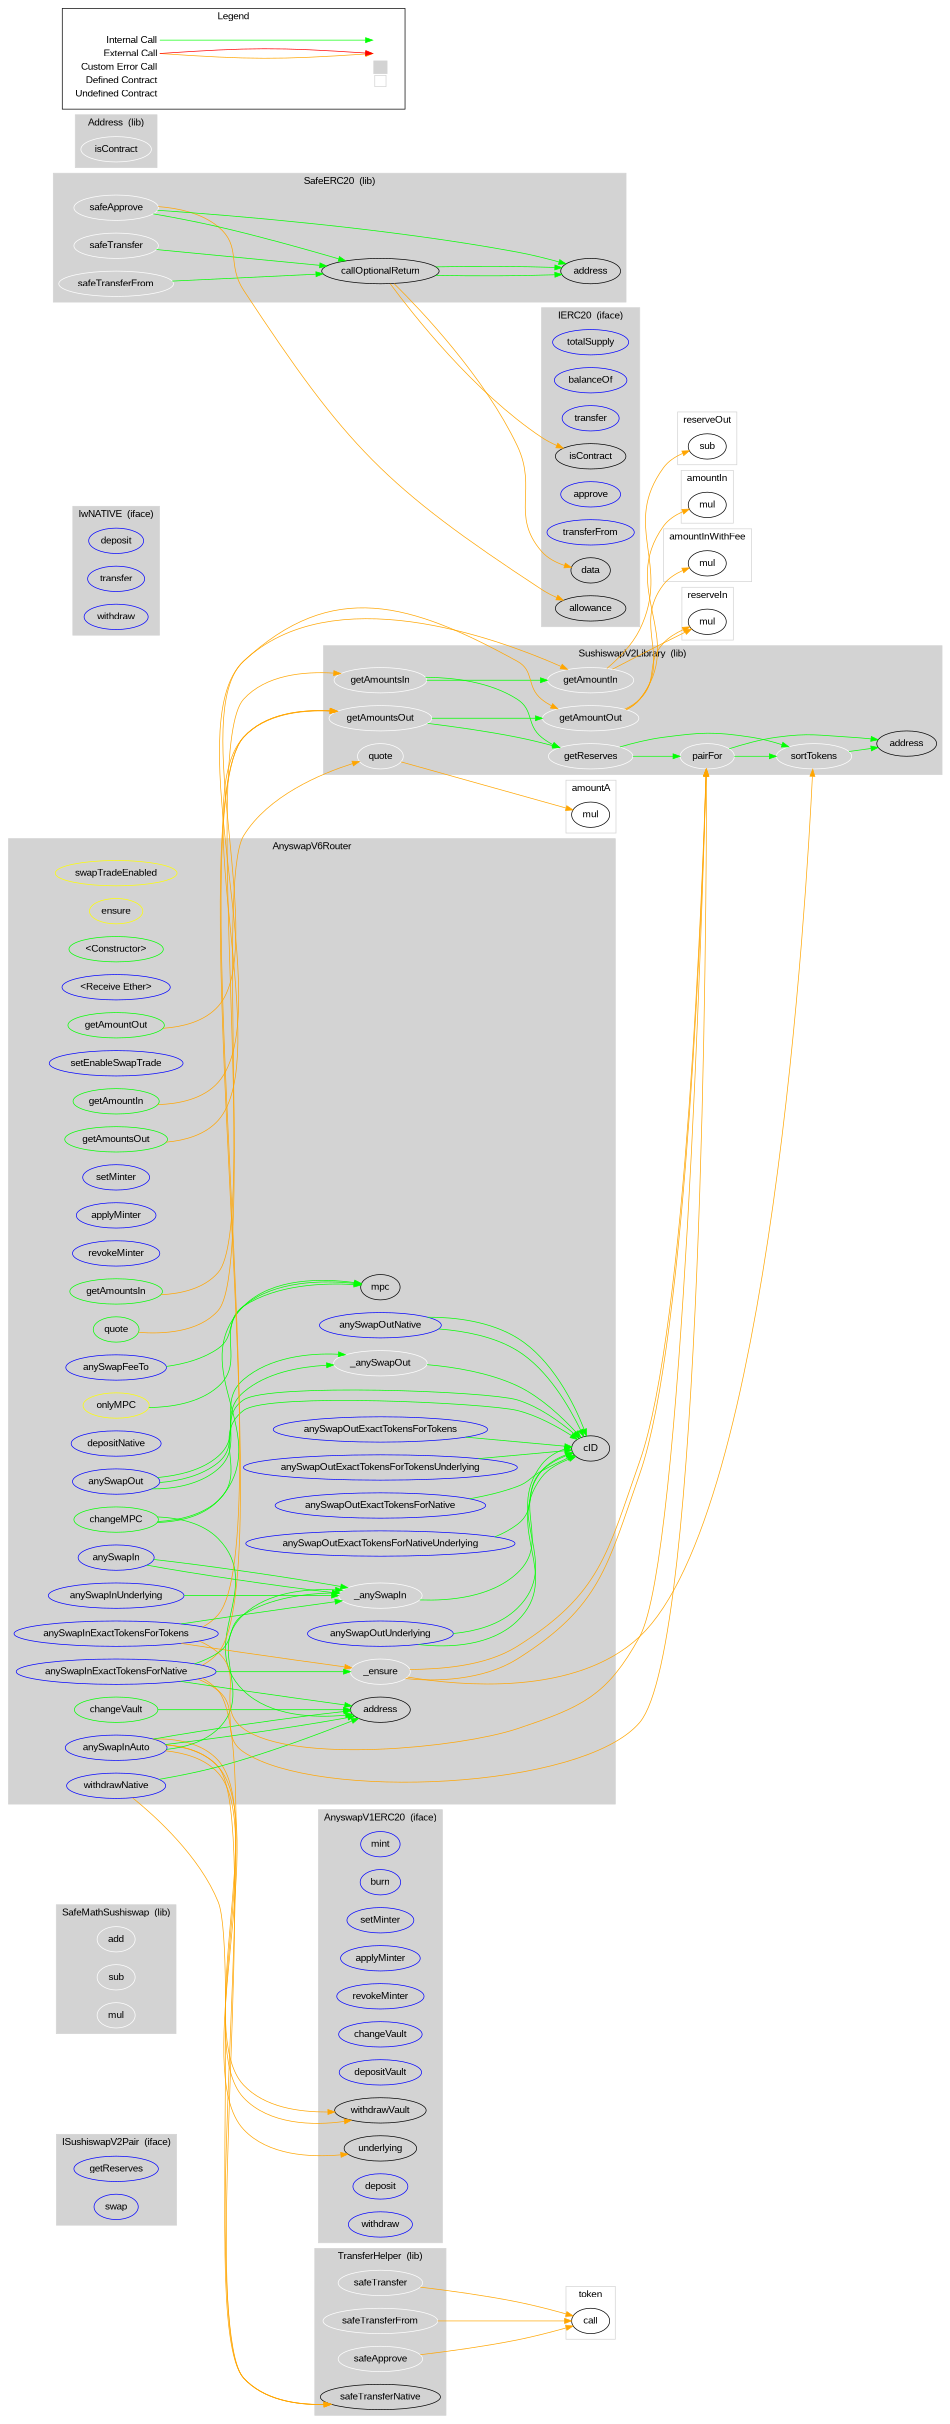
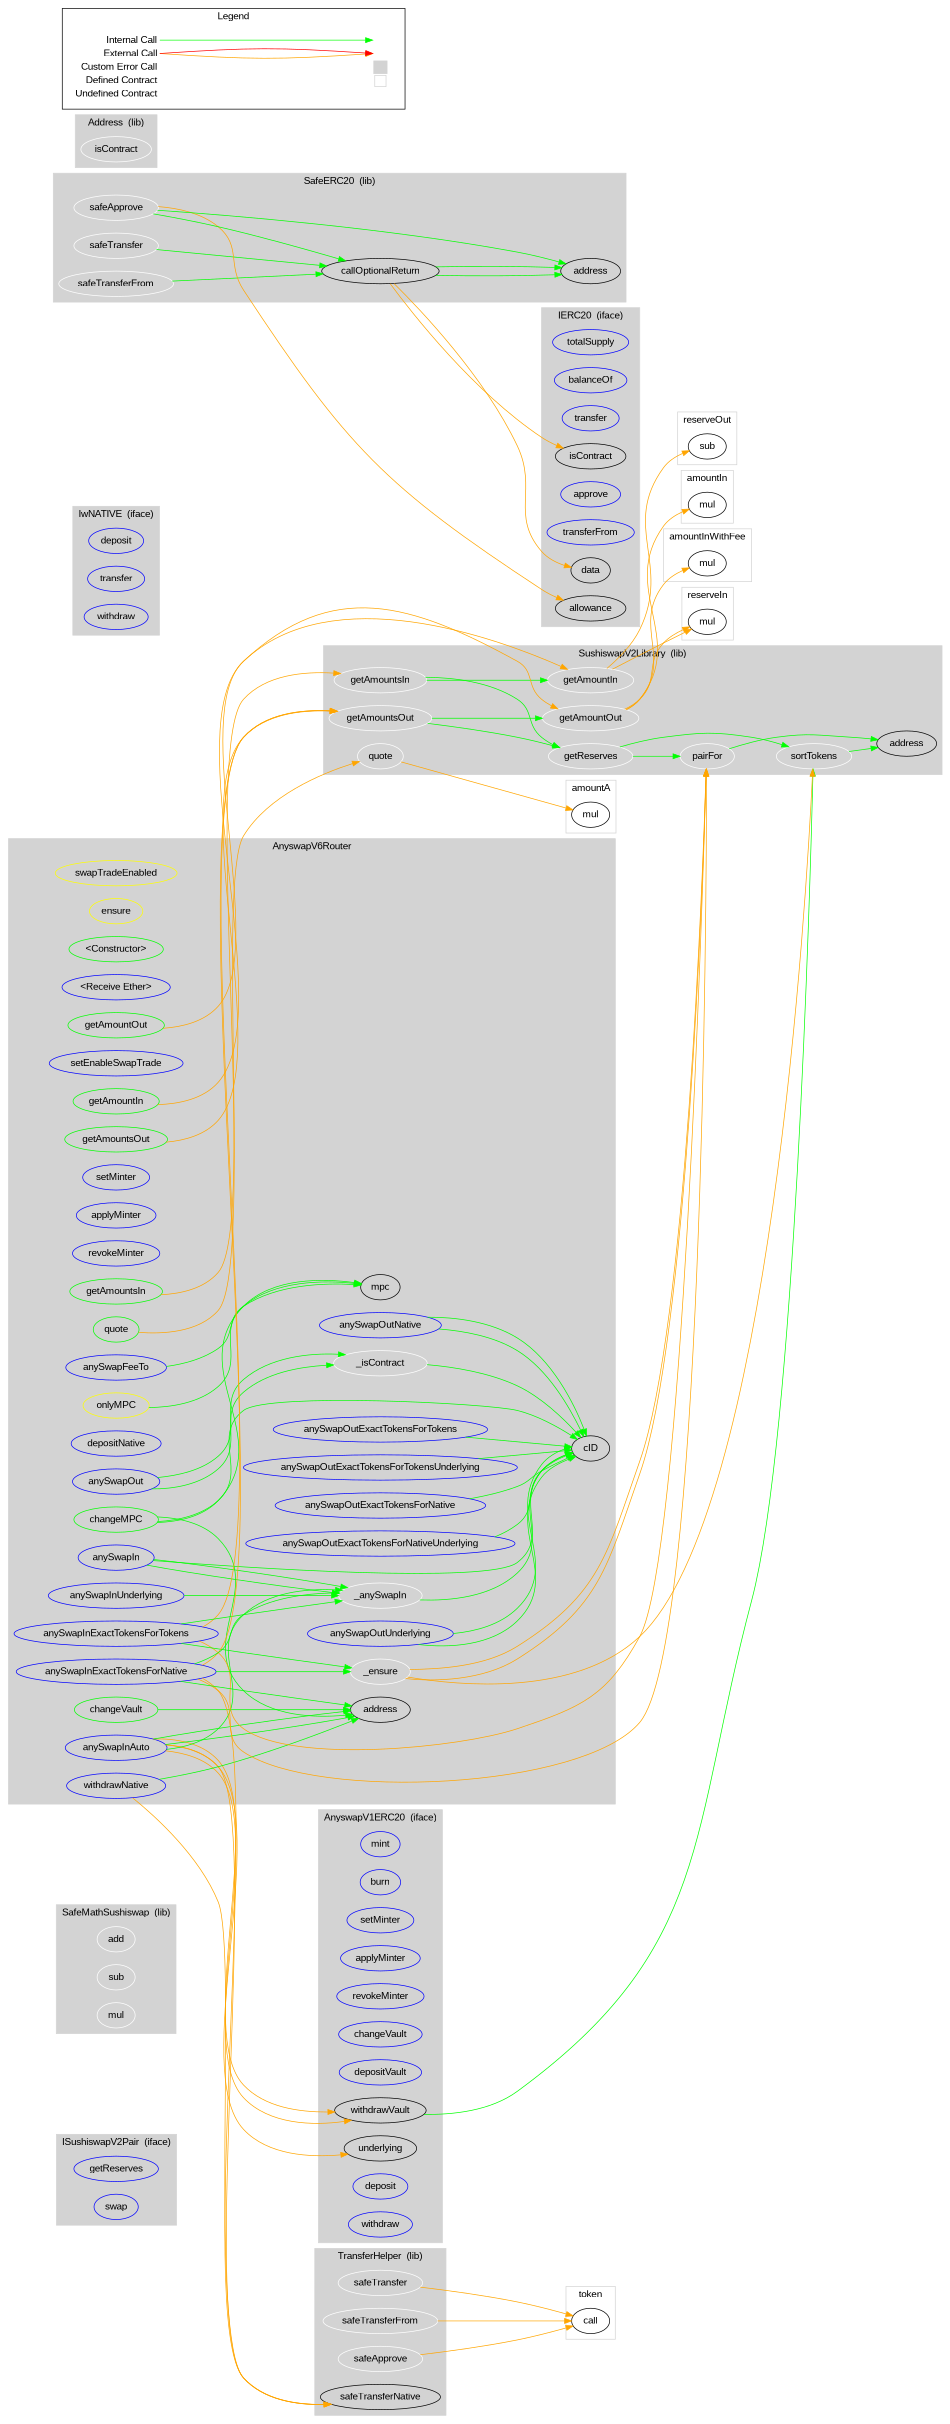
(752, 756) -> (767, 1518)
(380, 1363) -> (380, 1363)
(347, 1390) -> (400, 1573)
(263, 1655) -> (263, 1655)
